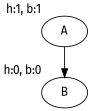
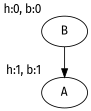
(65, 58) -> (65, 58)
